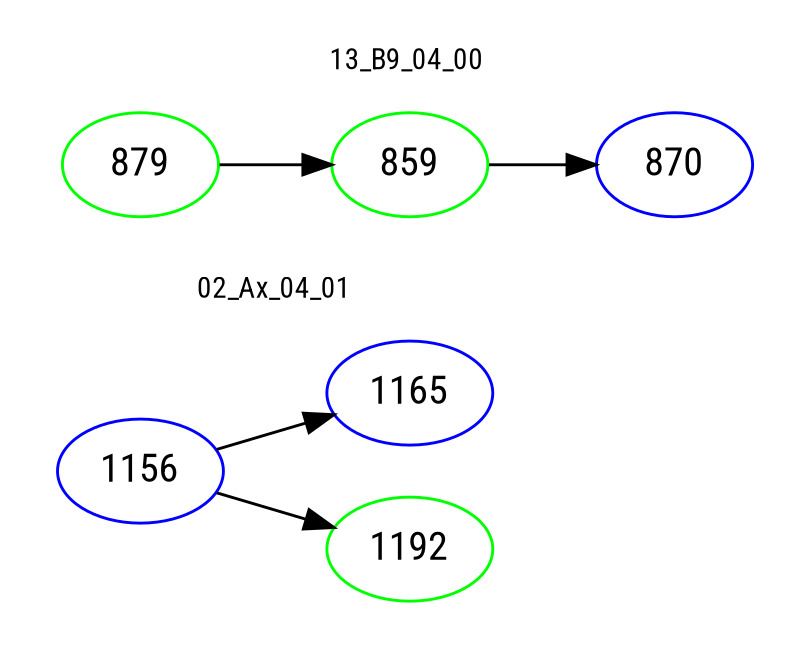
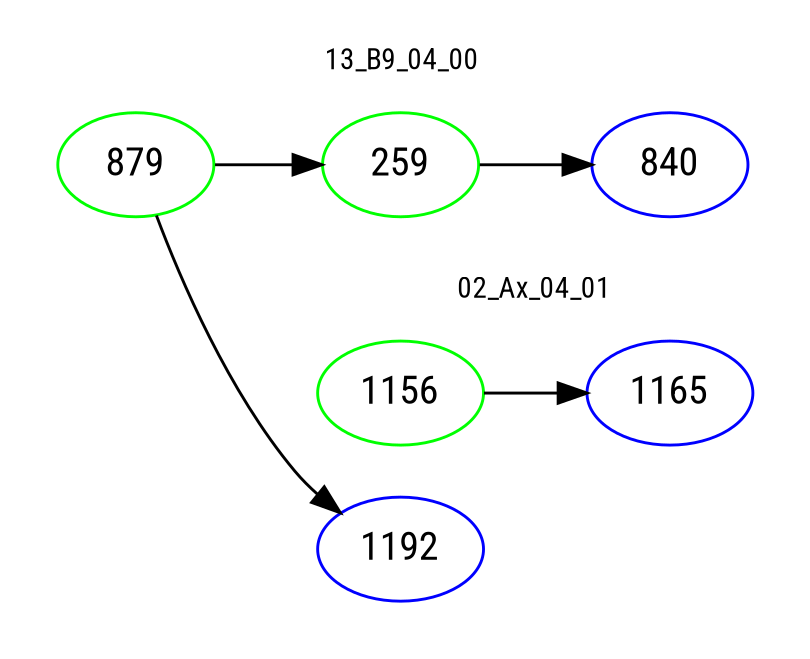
(410, 165) -> (401, 165)
(675, 165) -> (670, 165)
(140, 471) -> (401, 393)
(261, 506) -> (223, 363)
(410, 549) -> (401, 549)
